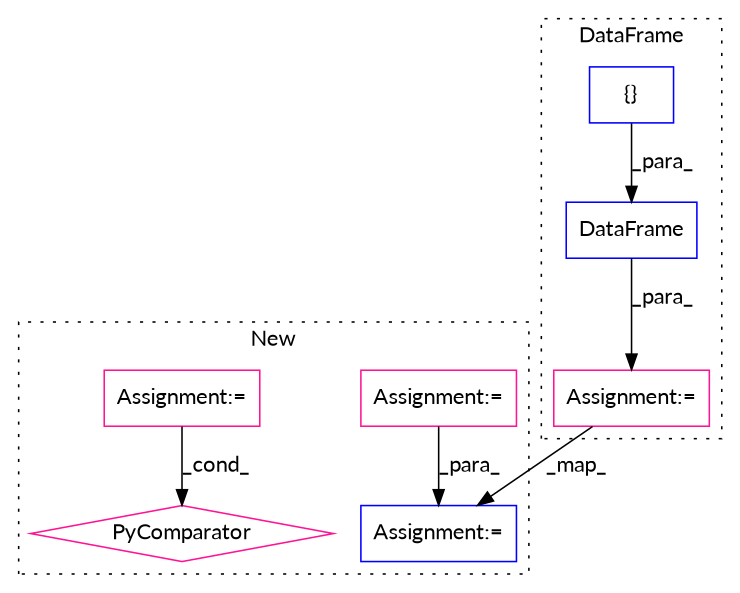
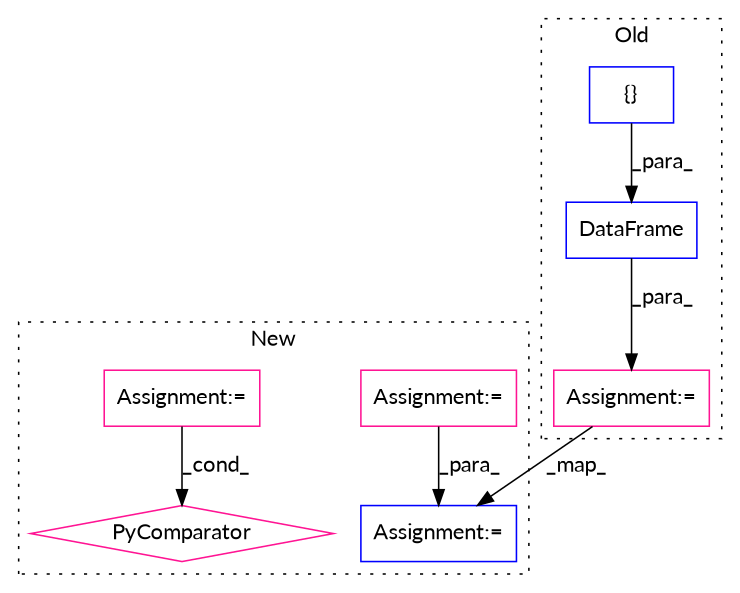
(632, 37) -> (632, 37)
